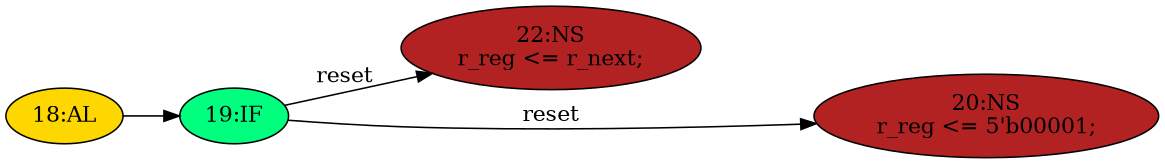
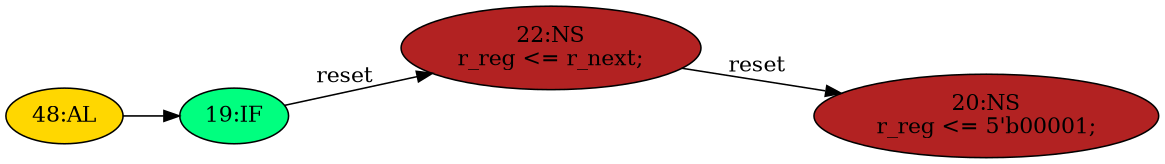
(64, 116) -> (64, 116)
(544, 129) -> (754, 80)
